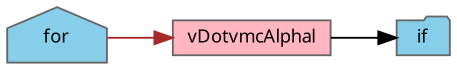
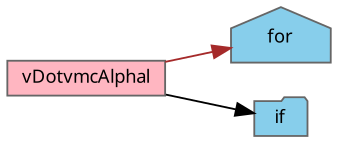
(131, 38) -> (189, 57)
